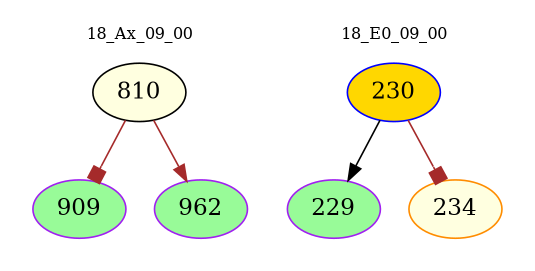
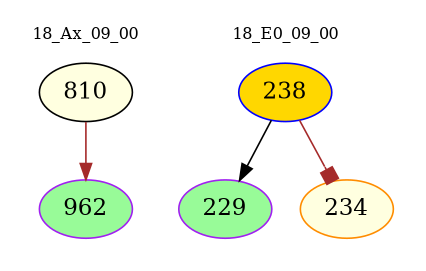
(394, 92) -> (285, 92)
(79, 209) -> none
